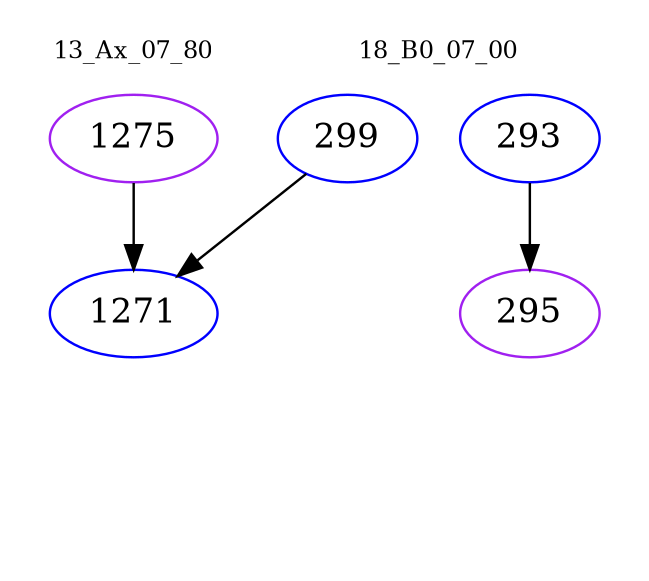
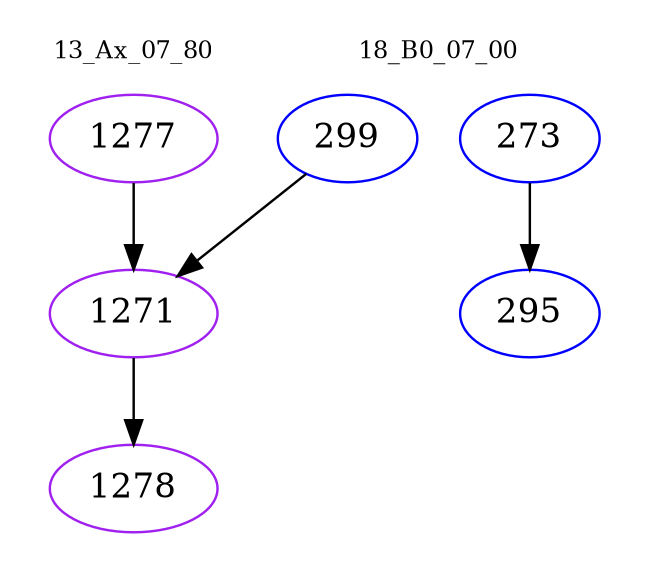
(134, 139) -> (134, 139)
(530, 139) -> (530, 139)
(134, 314) -> (134, 314)
(530, 314) -> (530, 314)
none -> (134, 489)
